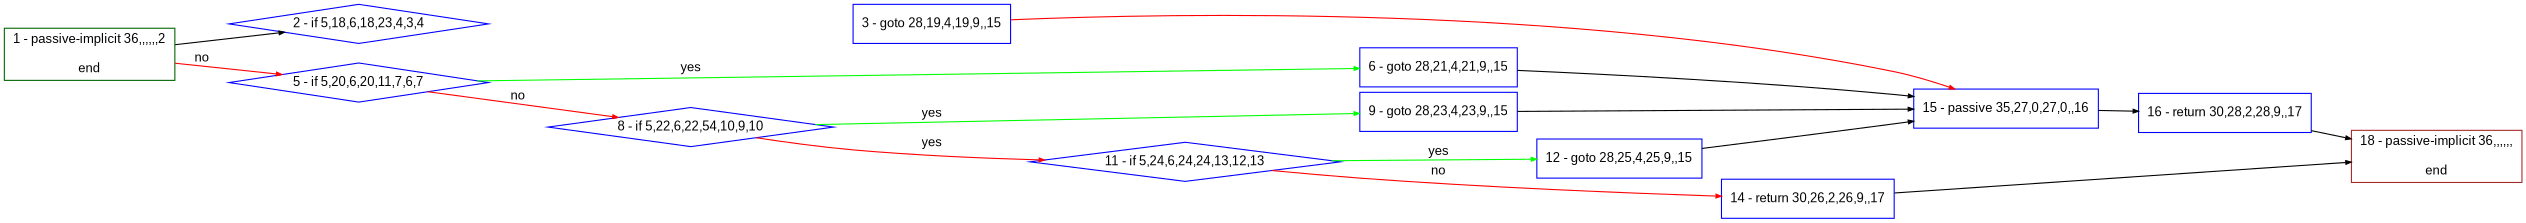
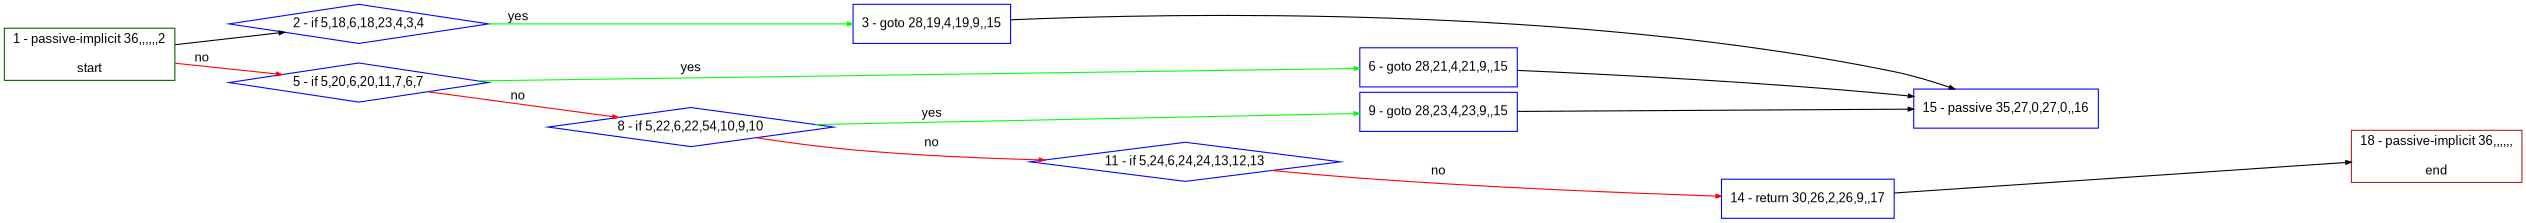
(1483, 23) -> (1483, 23)
none -> (668, 24)
(90, 54) -> (90, 54)
(2225, 113) -> none
(932, 143) -> (932, 143)
(1619, 159) -> none
